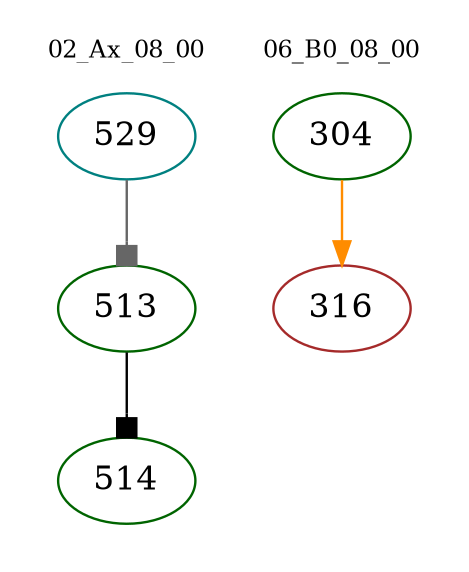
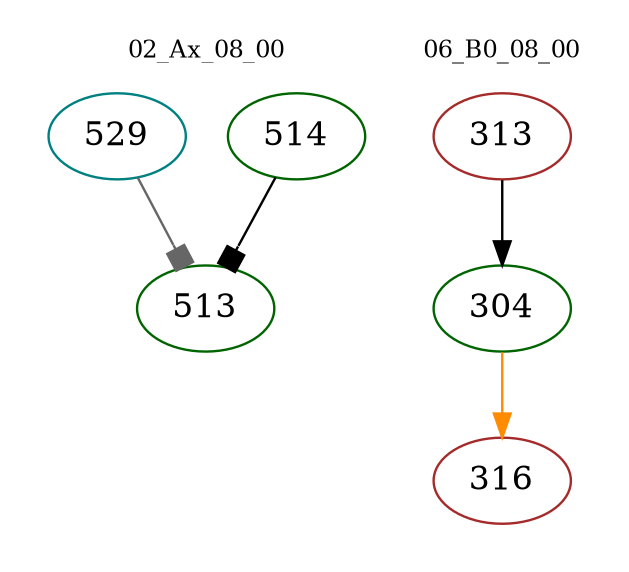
none -> (502, 136)
(127, 383) -> (257, 212)
